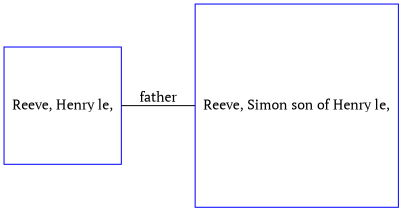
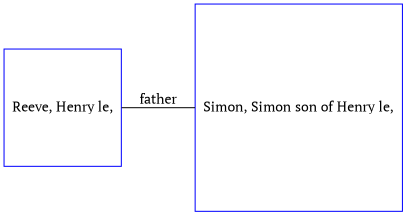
(297, 106) -> (299, 108)
